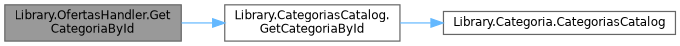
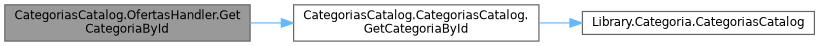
(93, 23) -> (127, 23)
(312, 23) -> (416, 23)
